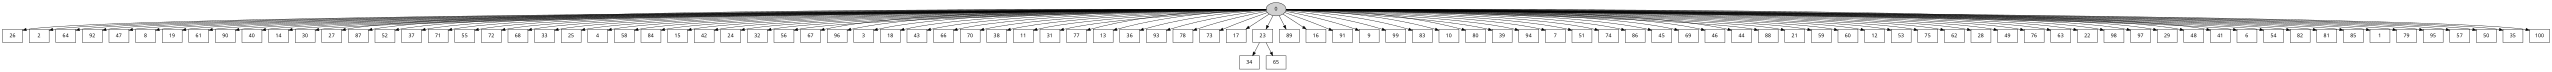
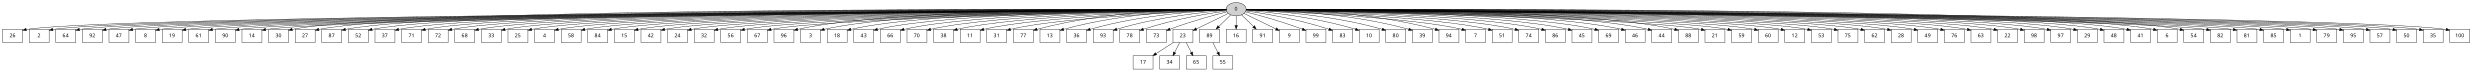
(872, 12) -> (1215, 47)
(1259, 21) -> (1165, 48)
(252, 36) -> none
